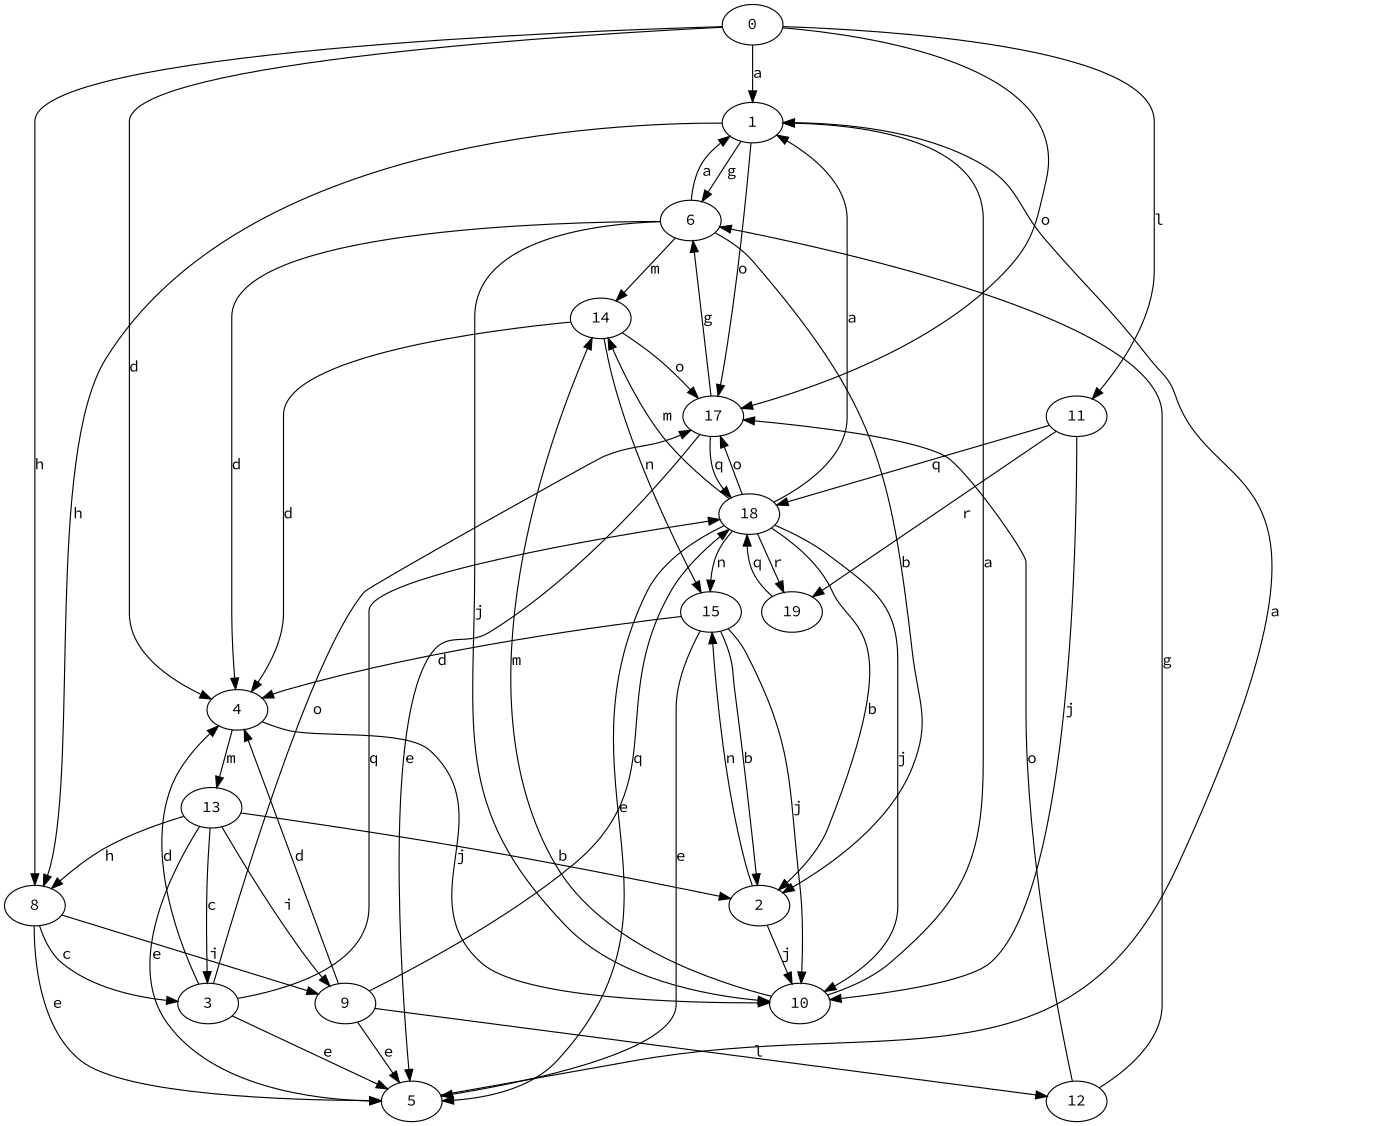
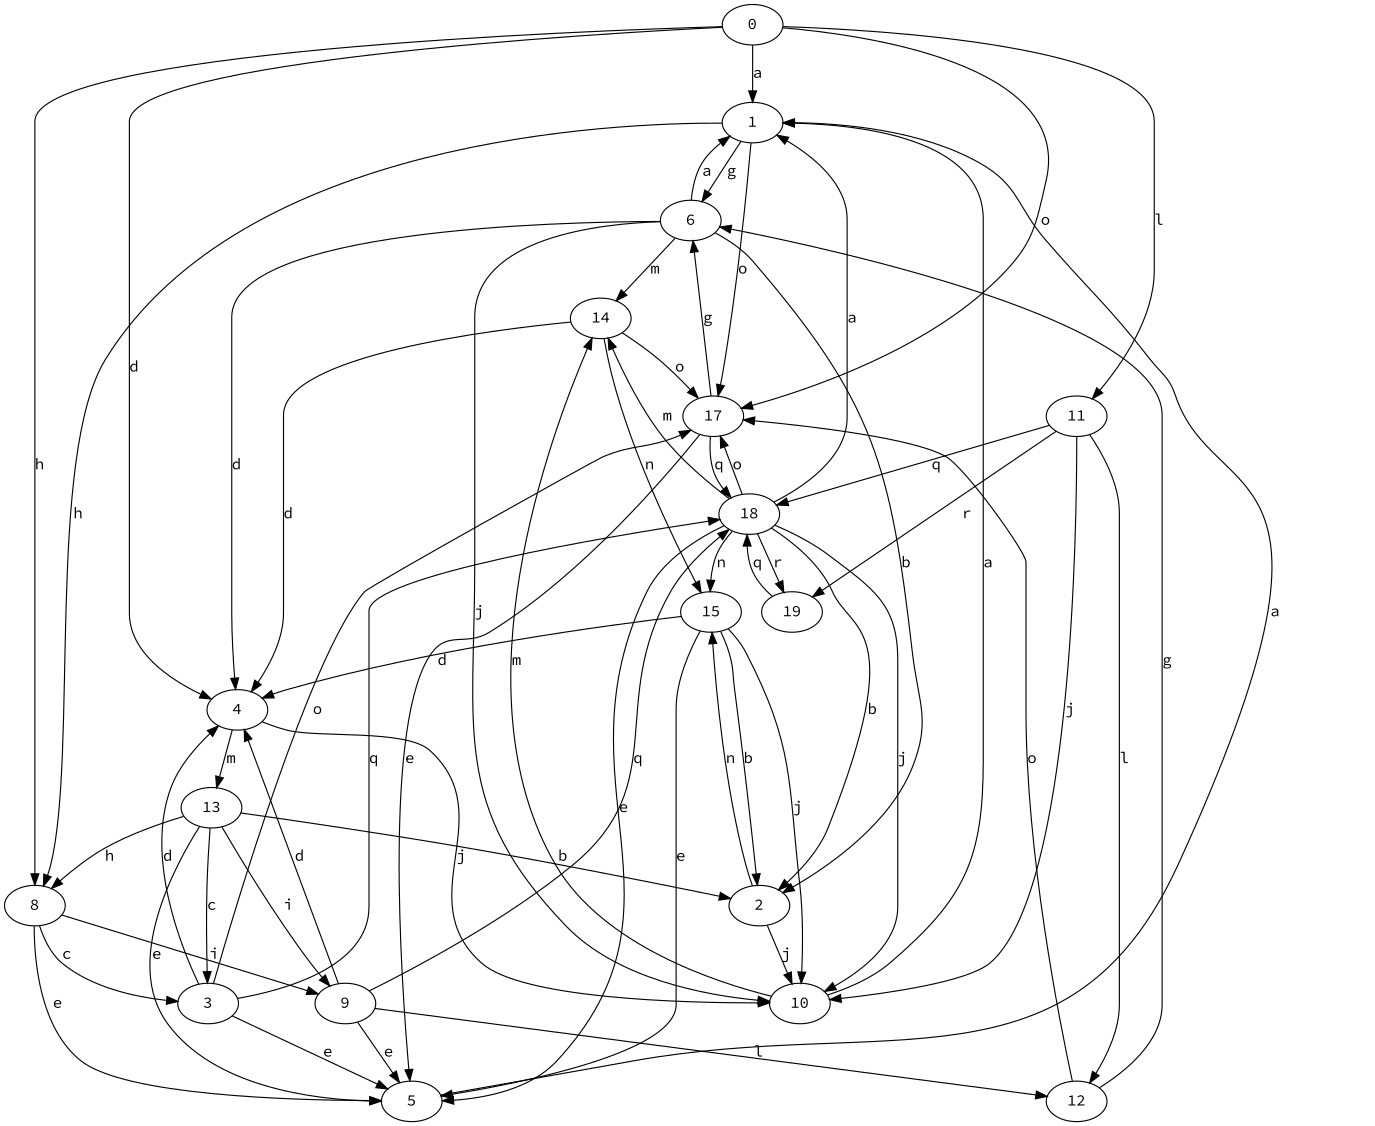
none -> (1119, 753)
